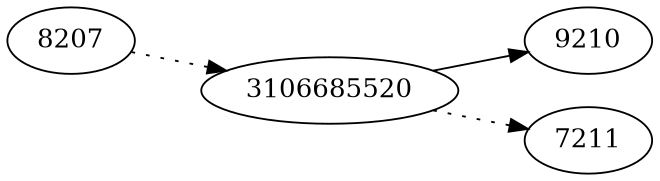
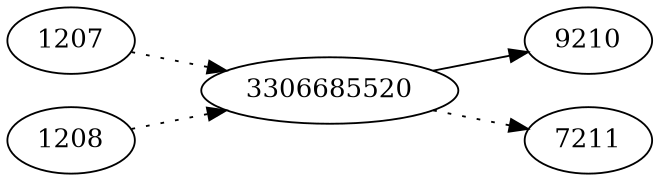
(71, 41) -> (71, 41)
(330, 91) -> (330, 91)
none -> (71, 140)
